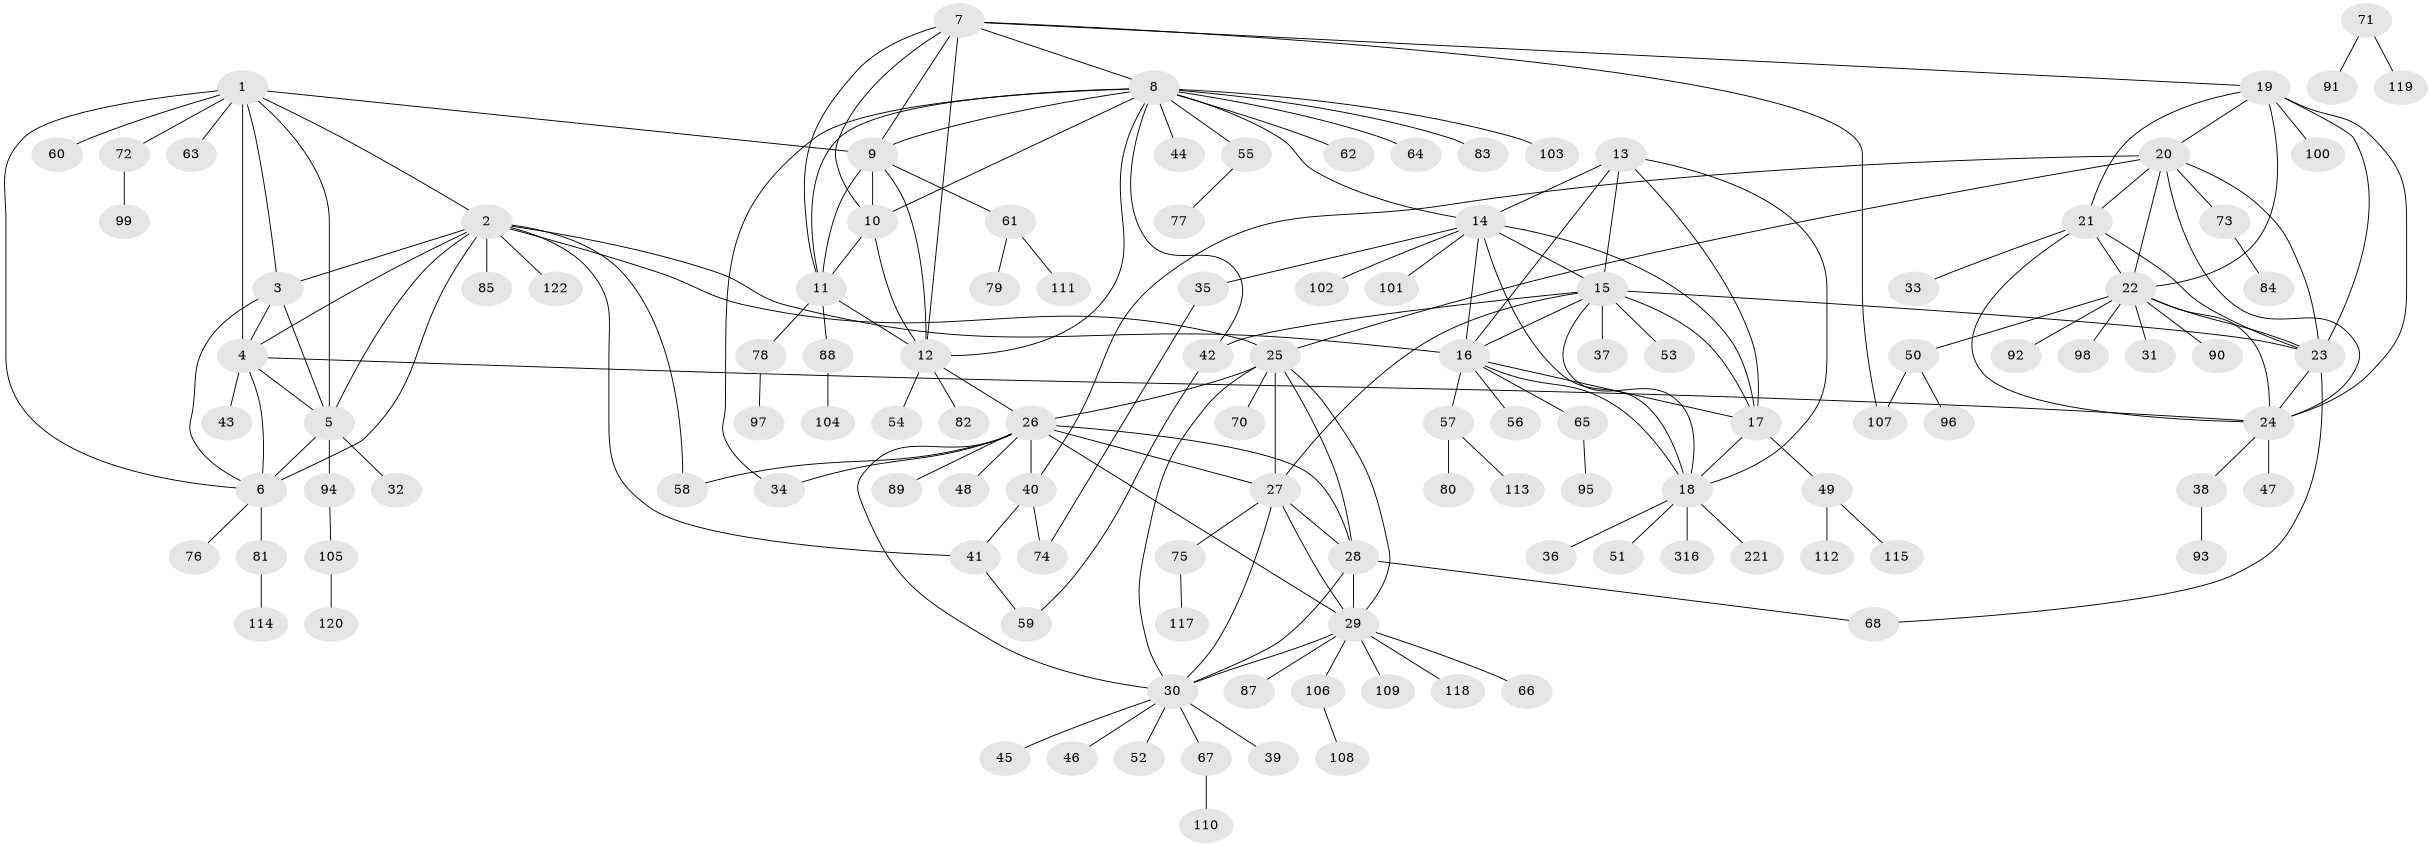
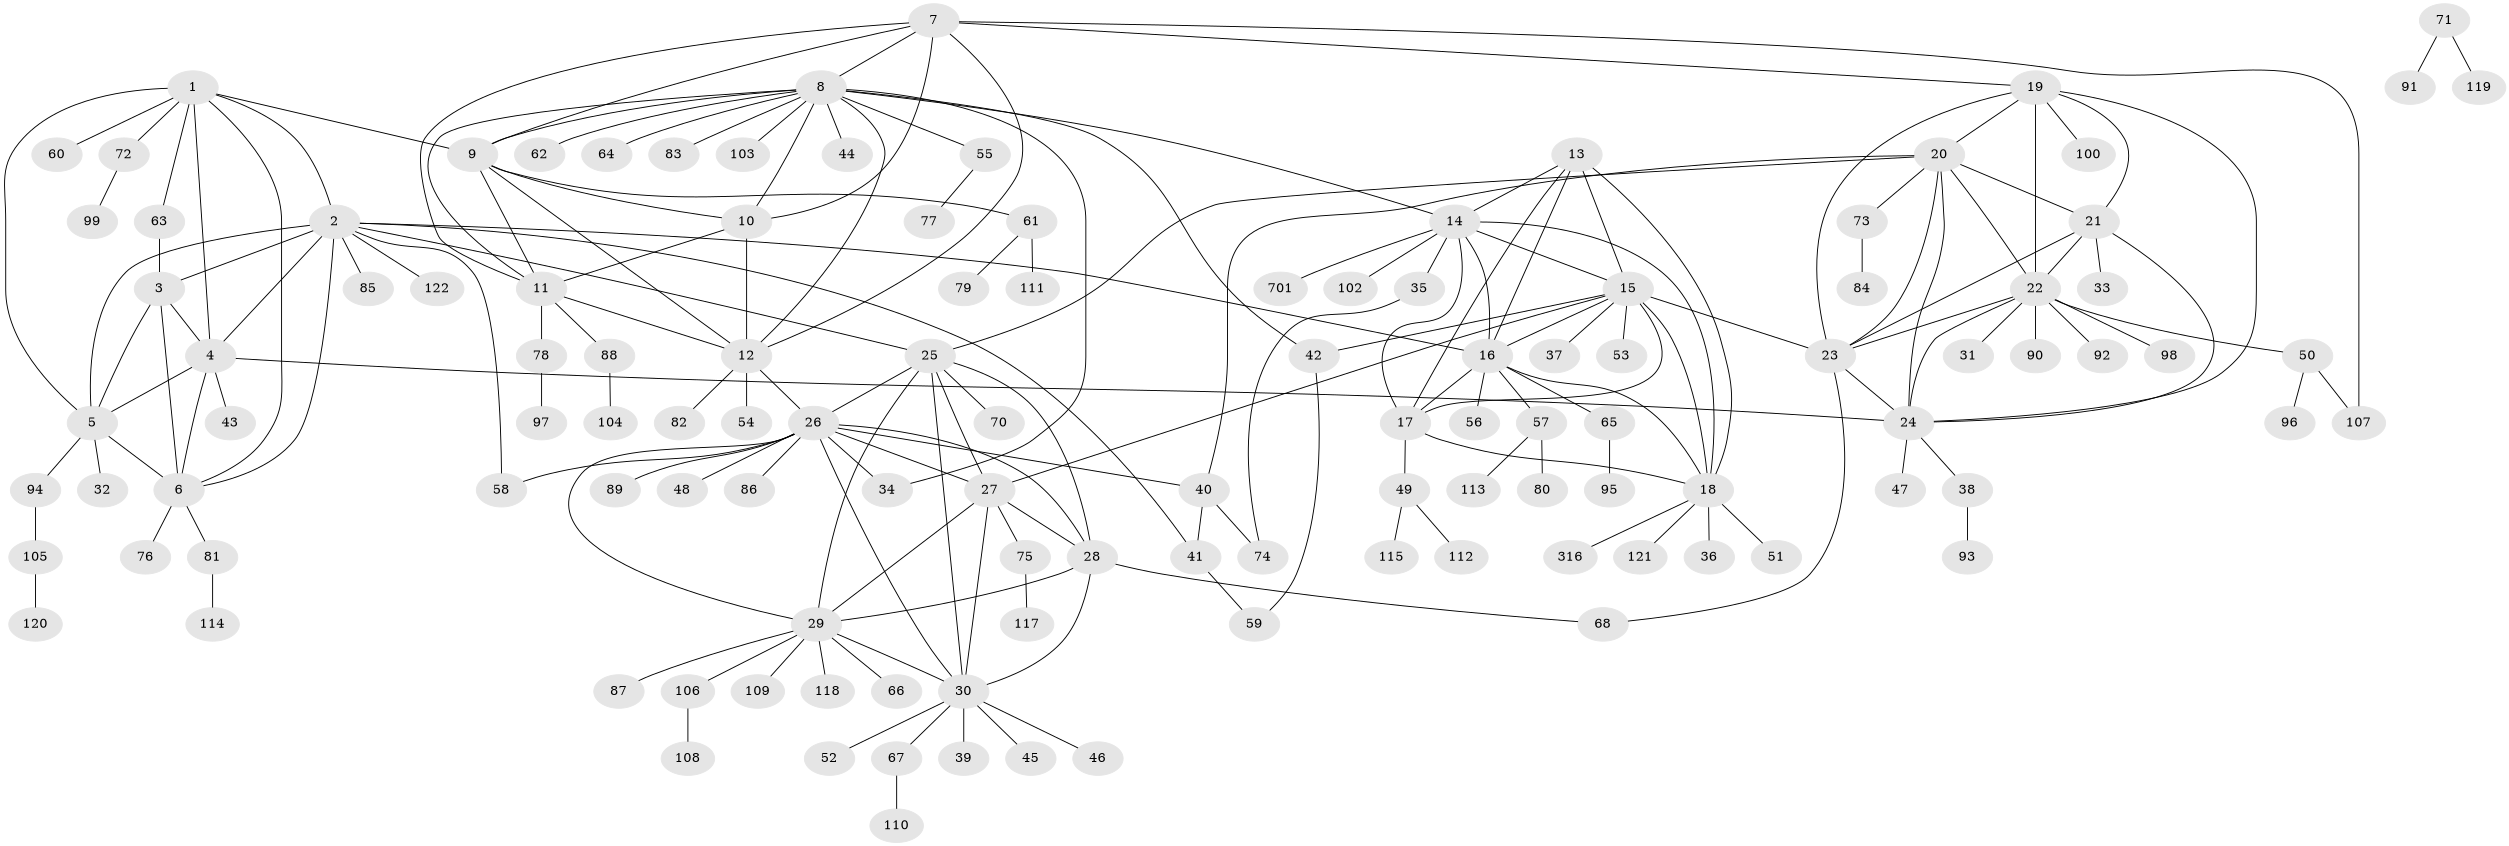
(265, 188) -> (159, 260)
(1392, 289) -> (1281, 289)
none -> (749, 490)
(1757, 557) -> (1640, 557)
